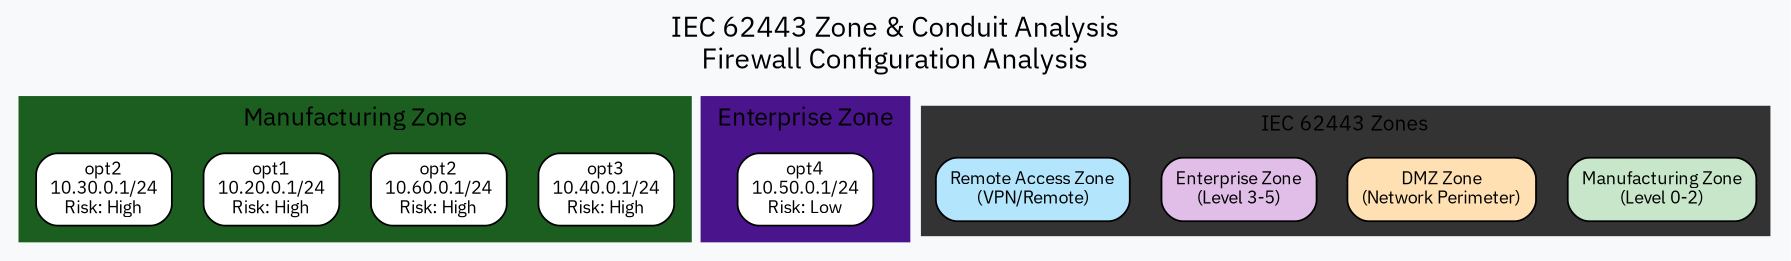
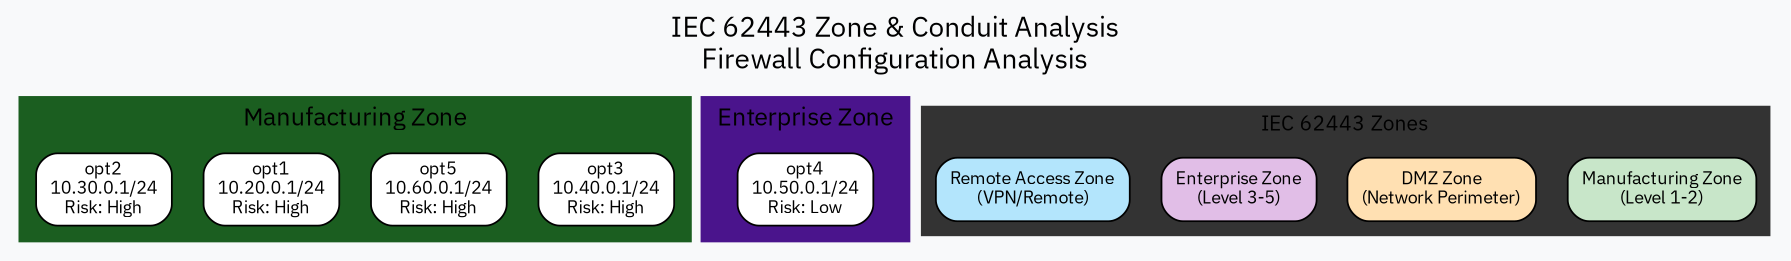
(439, 189) -> (439, 189)
(1662, 189) -> (1662, 189)
